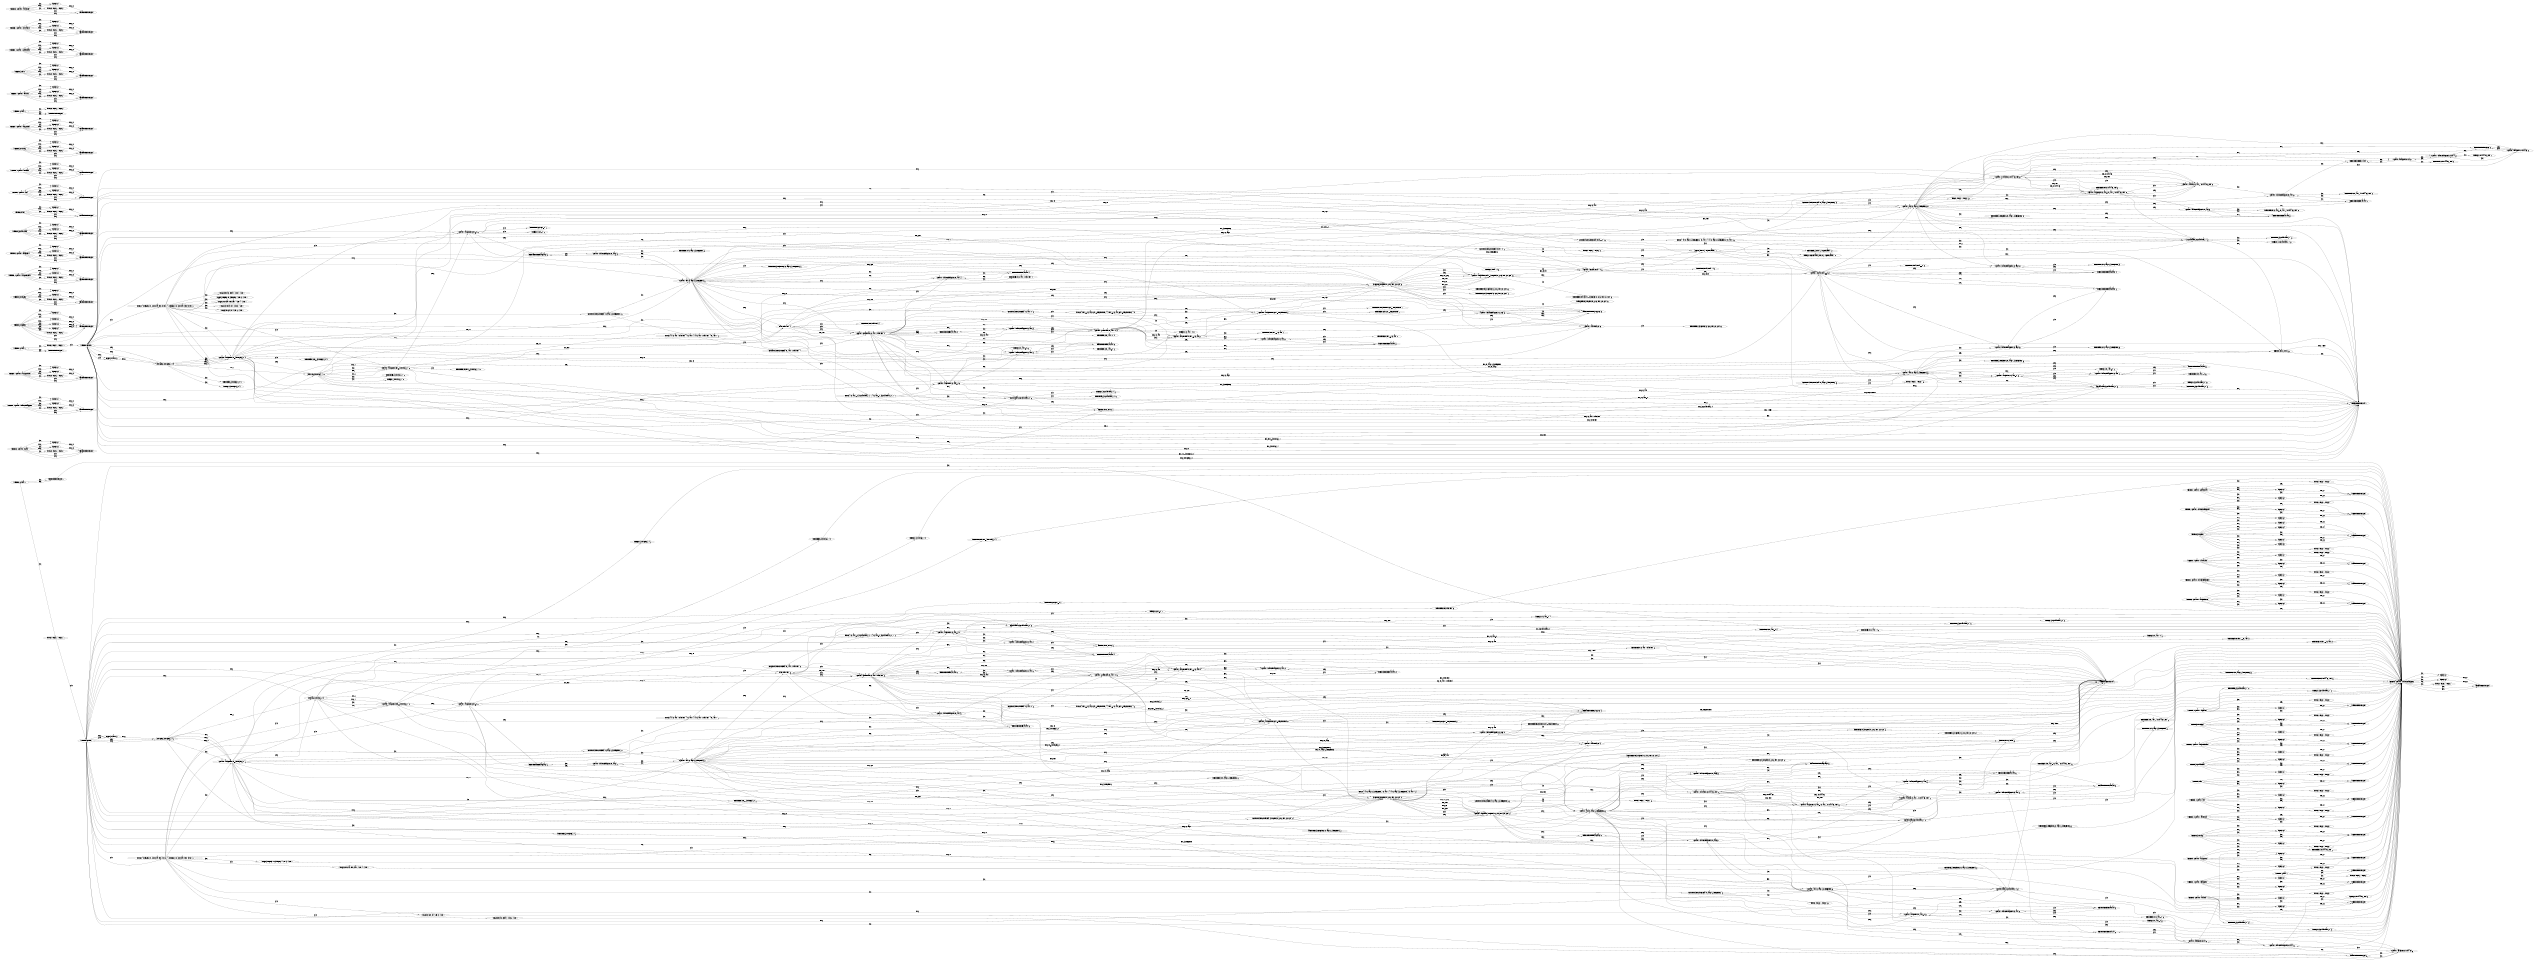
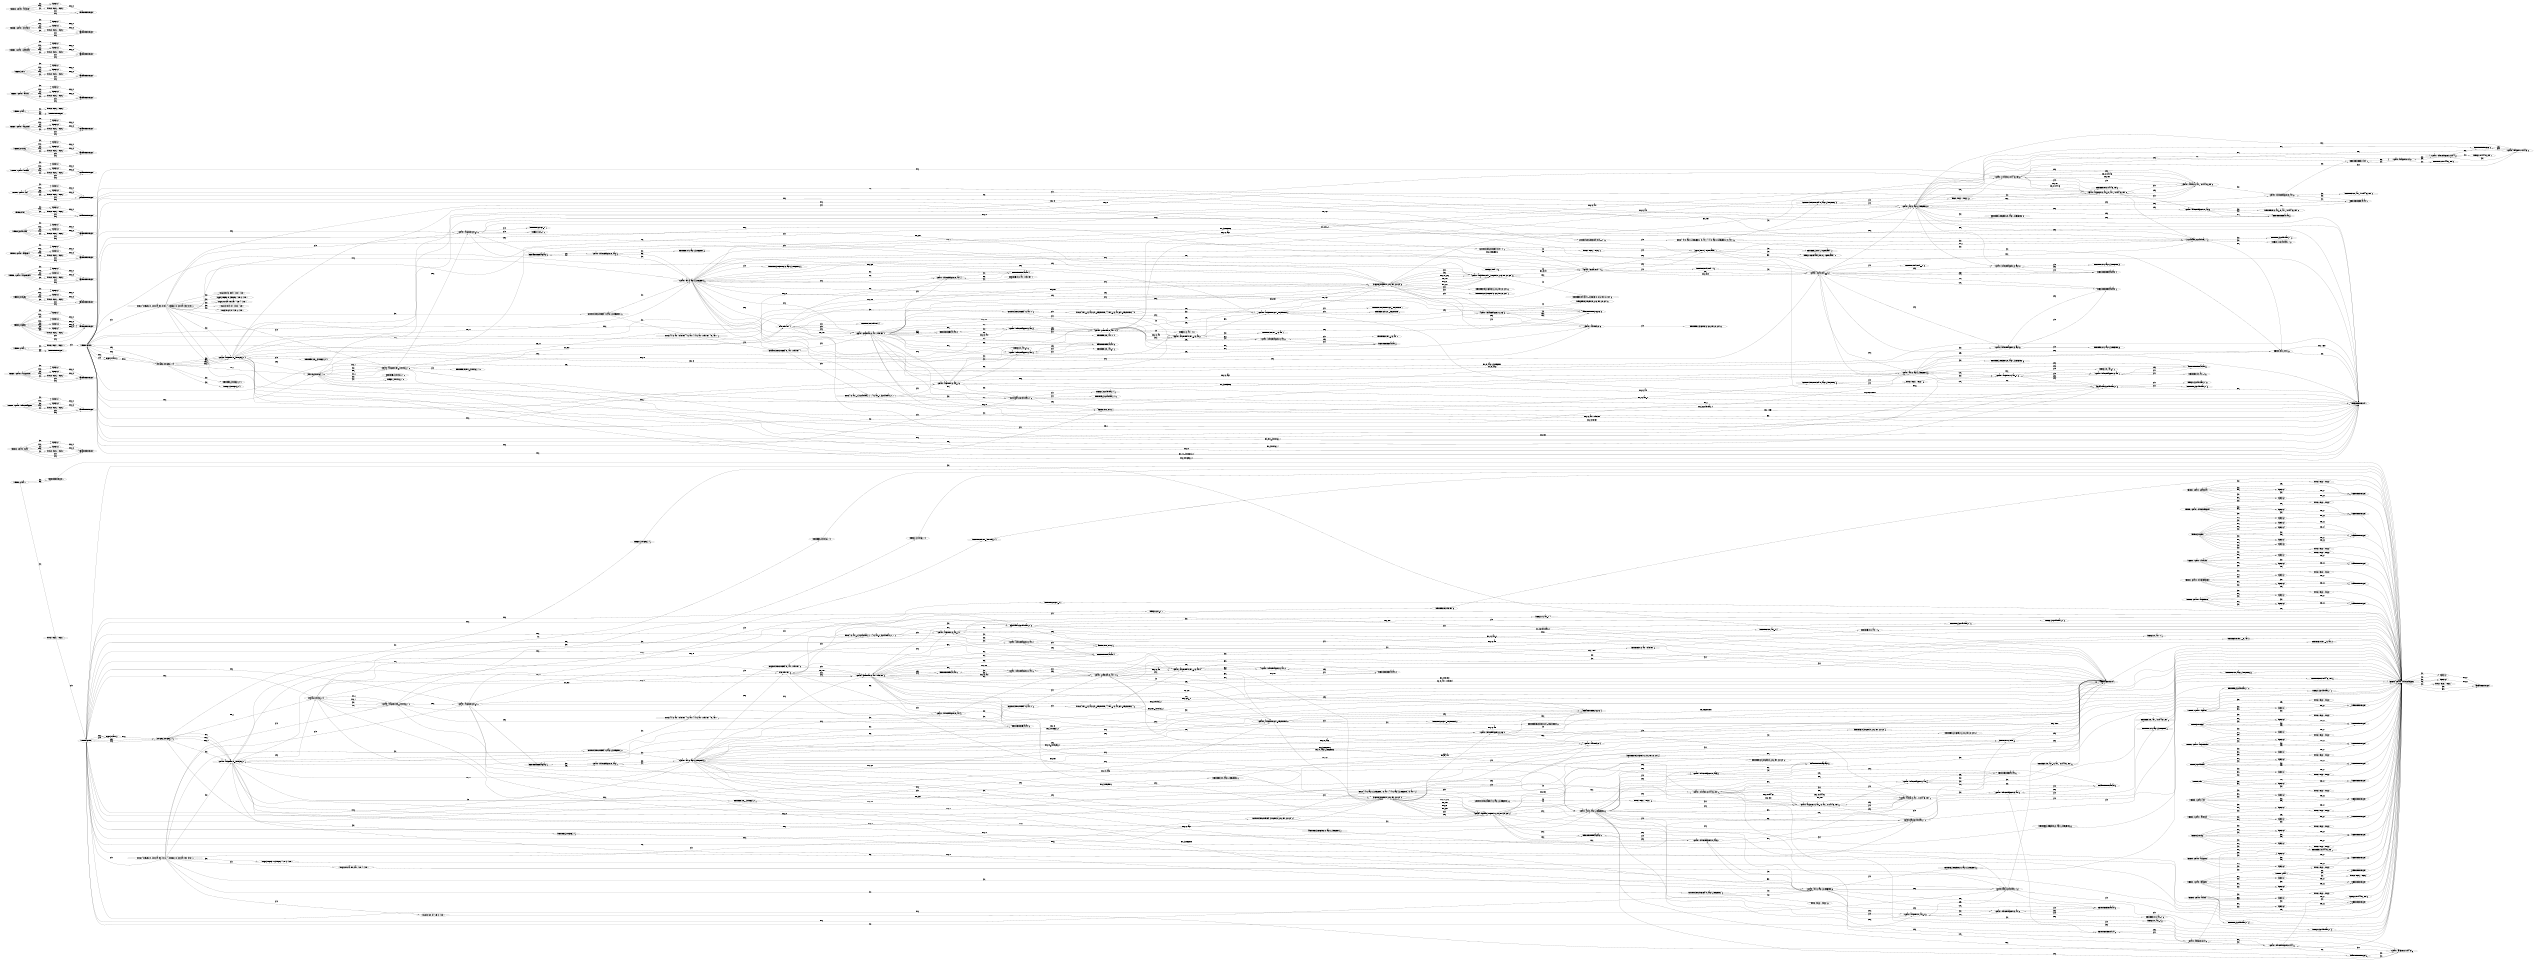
(1716, 245) -> (1763, 271)
(505, 918) -> none
